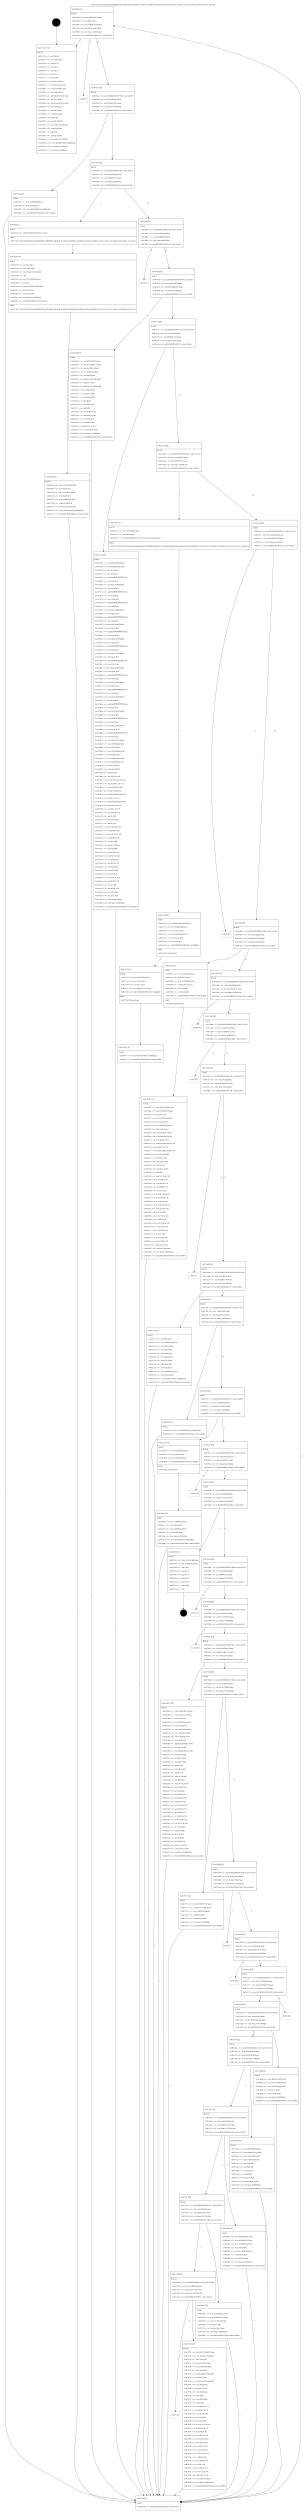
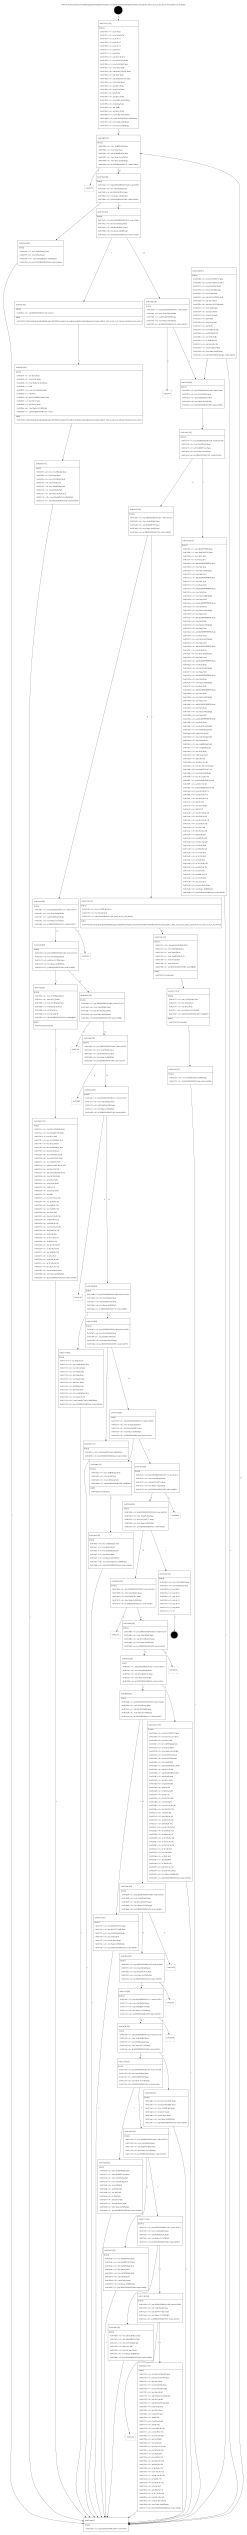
(79, 42) -> (118, 131)
(139, 324) -> (206, 368)
